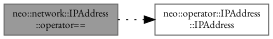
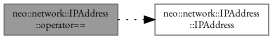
(212, 20) -> (212, 20)
